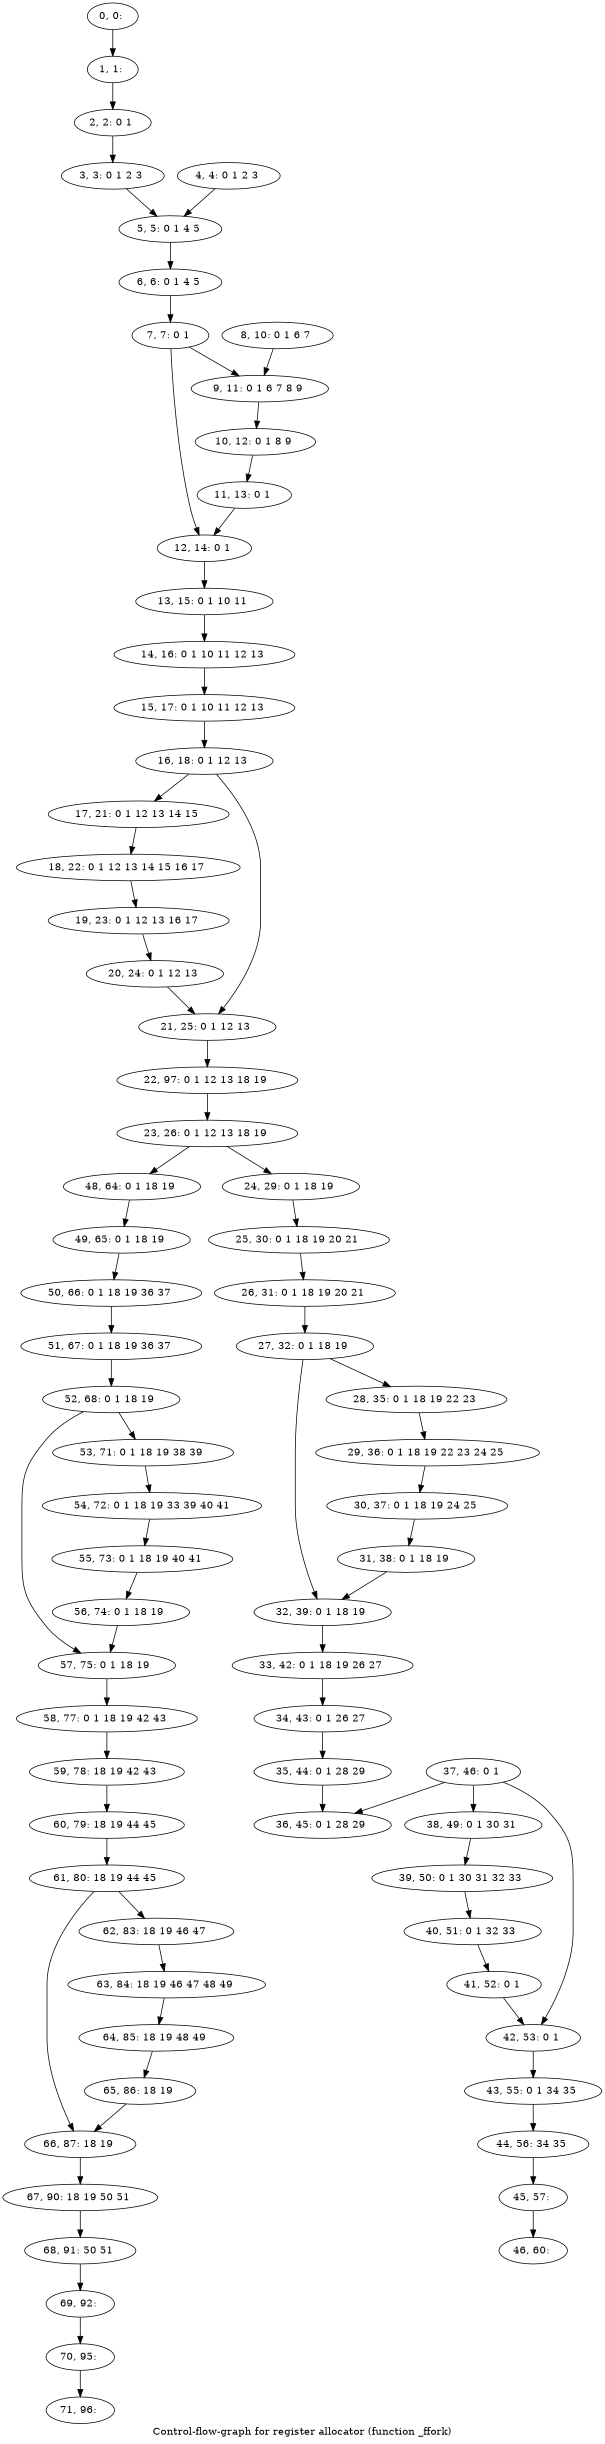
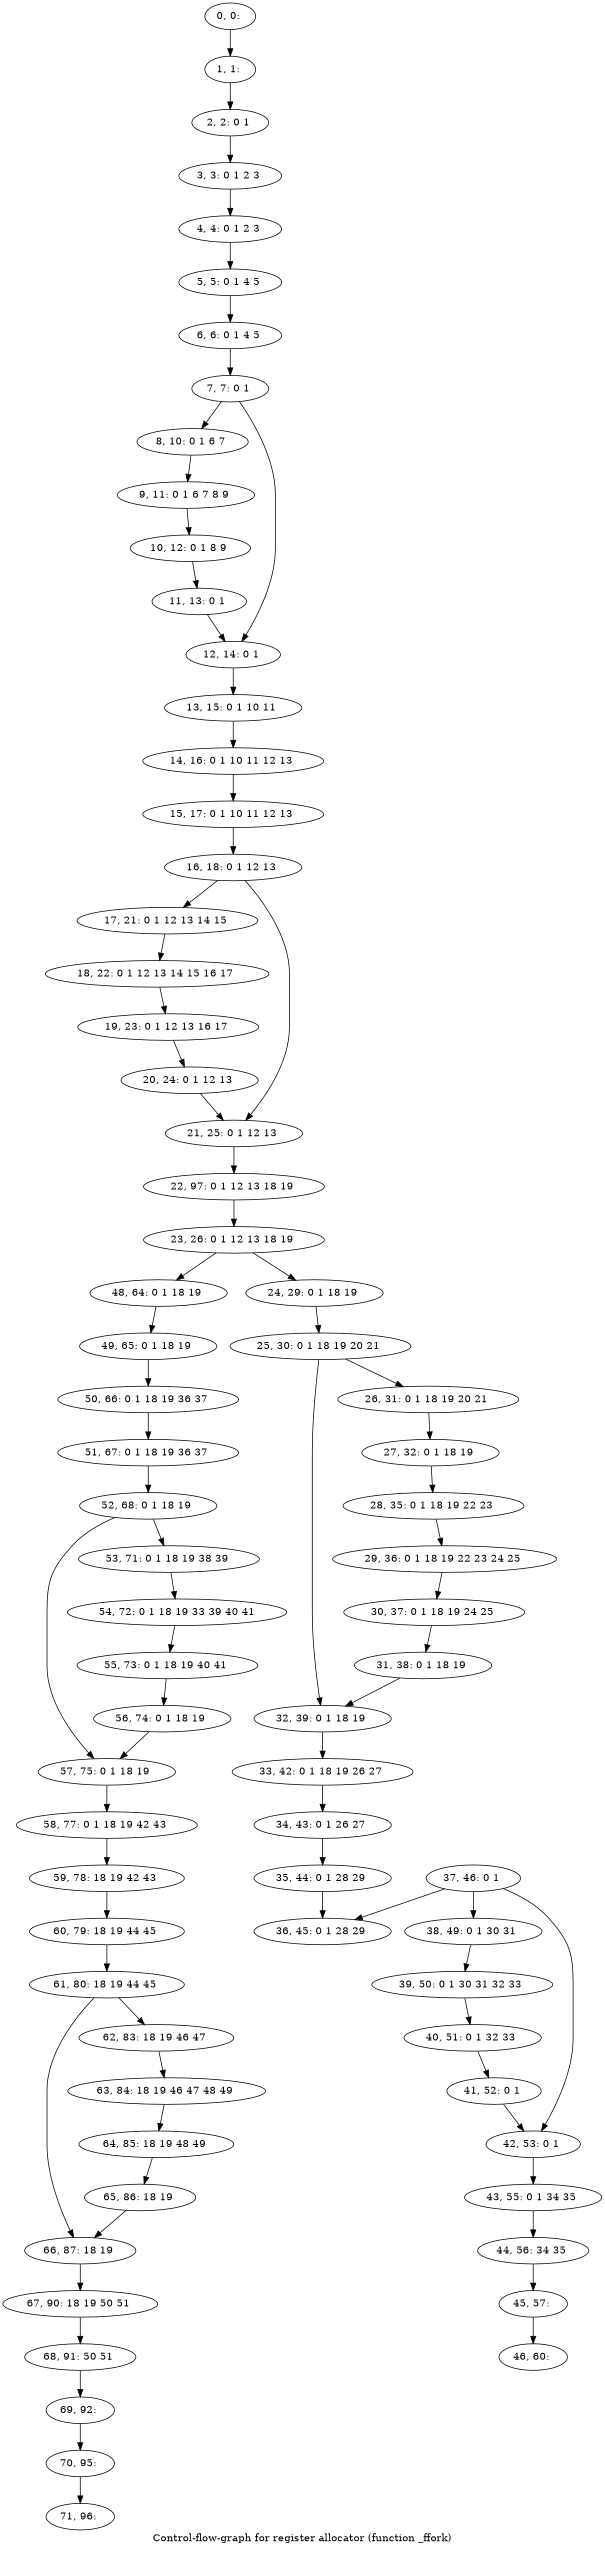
(139, 200) -> (230, 199)
(211, 360) -> (214, 412)
(295, 1477) -> (312, 1529)
